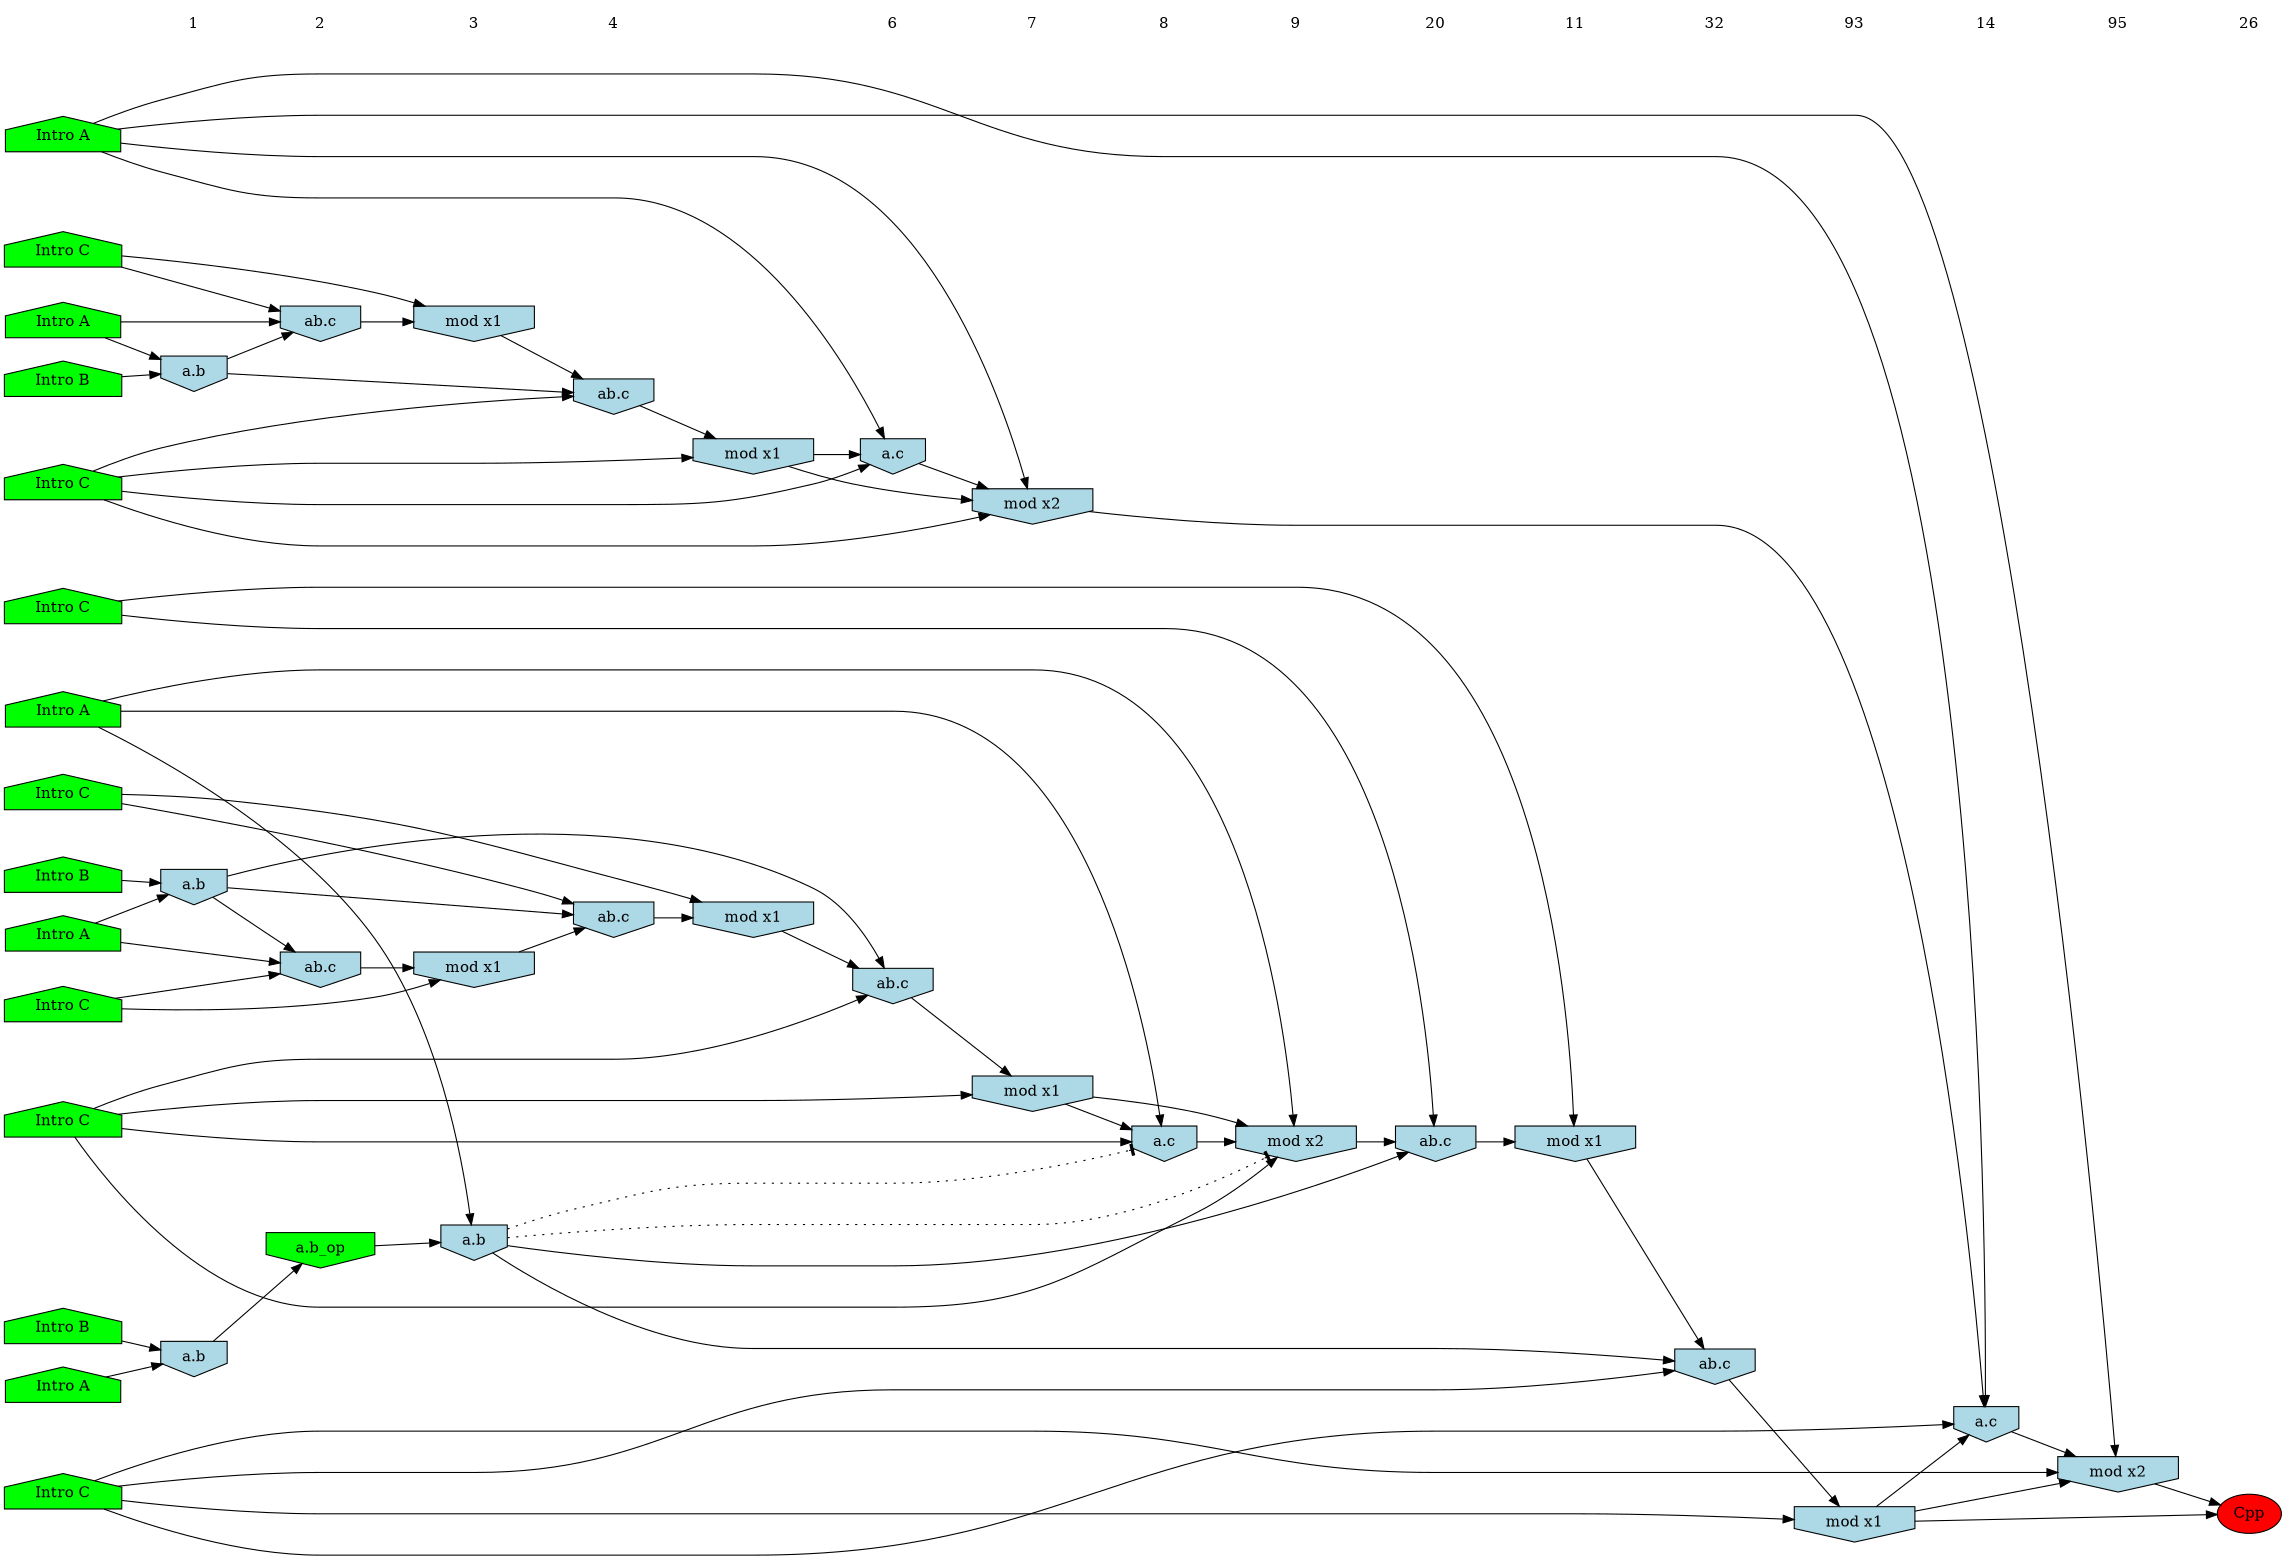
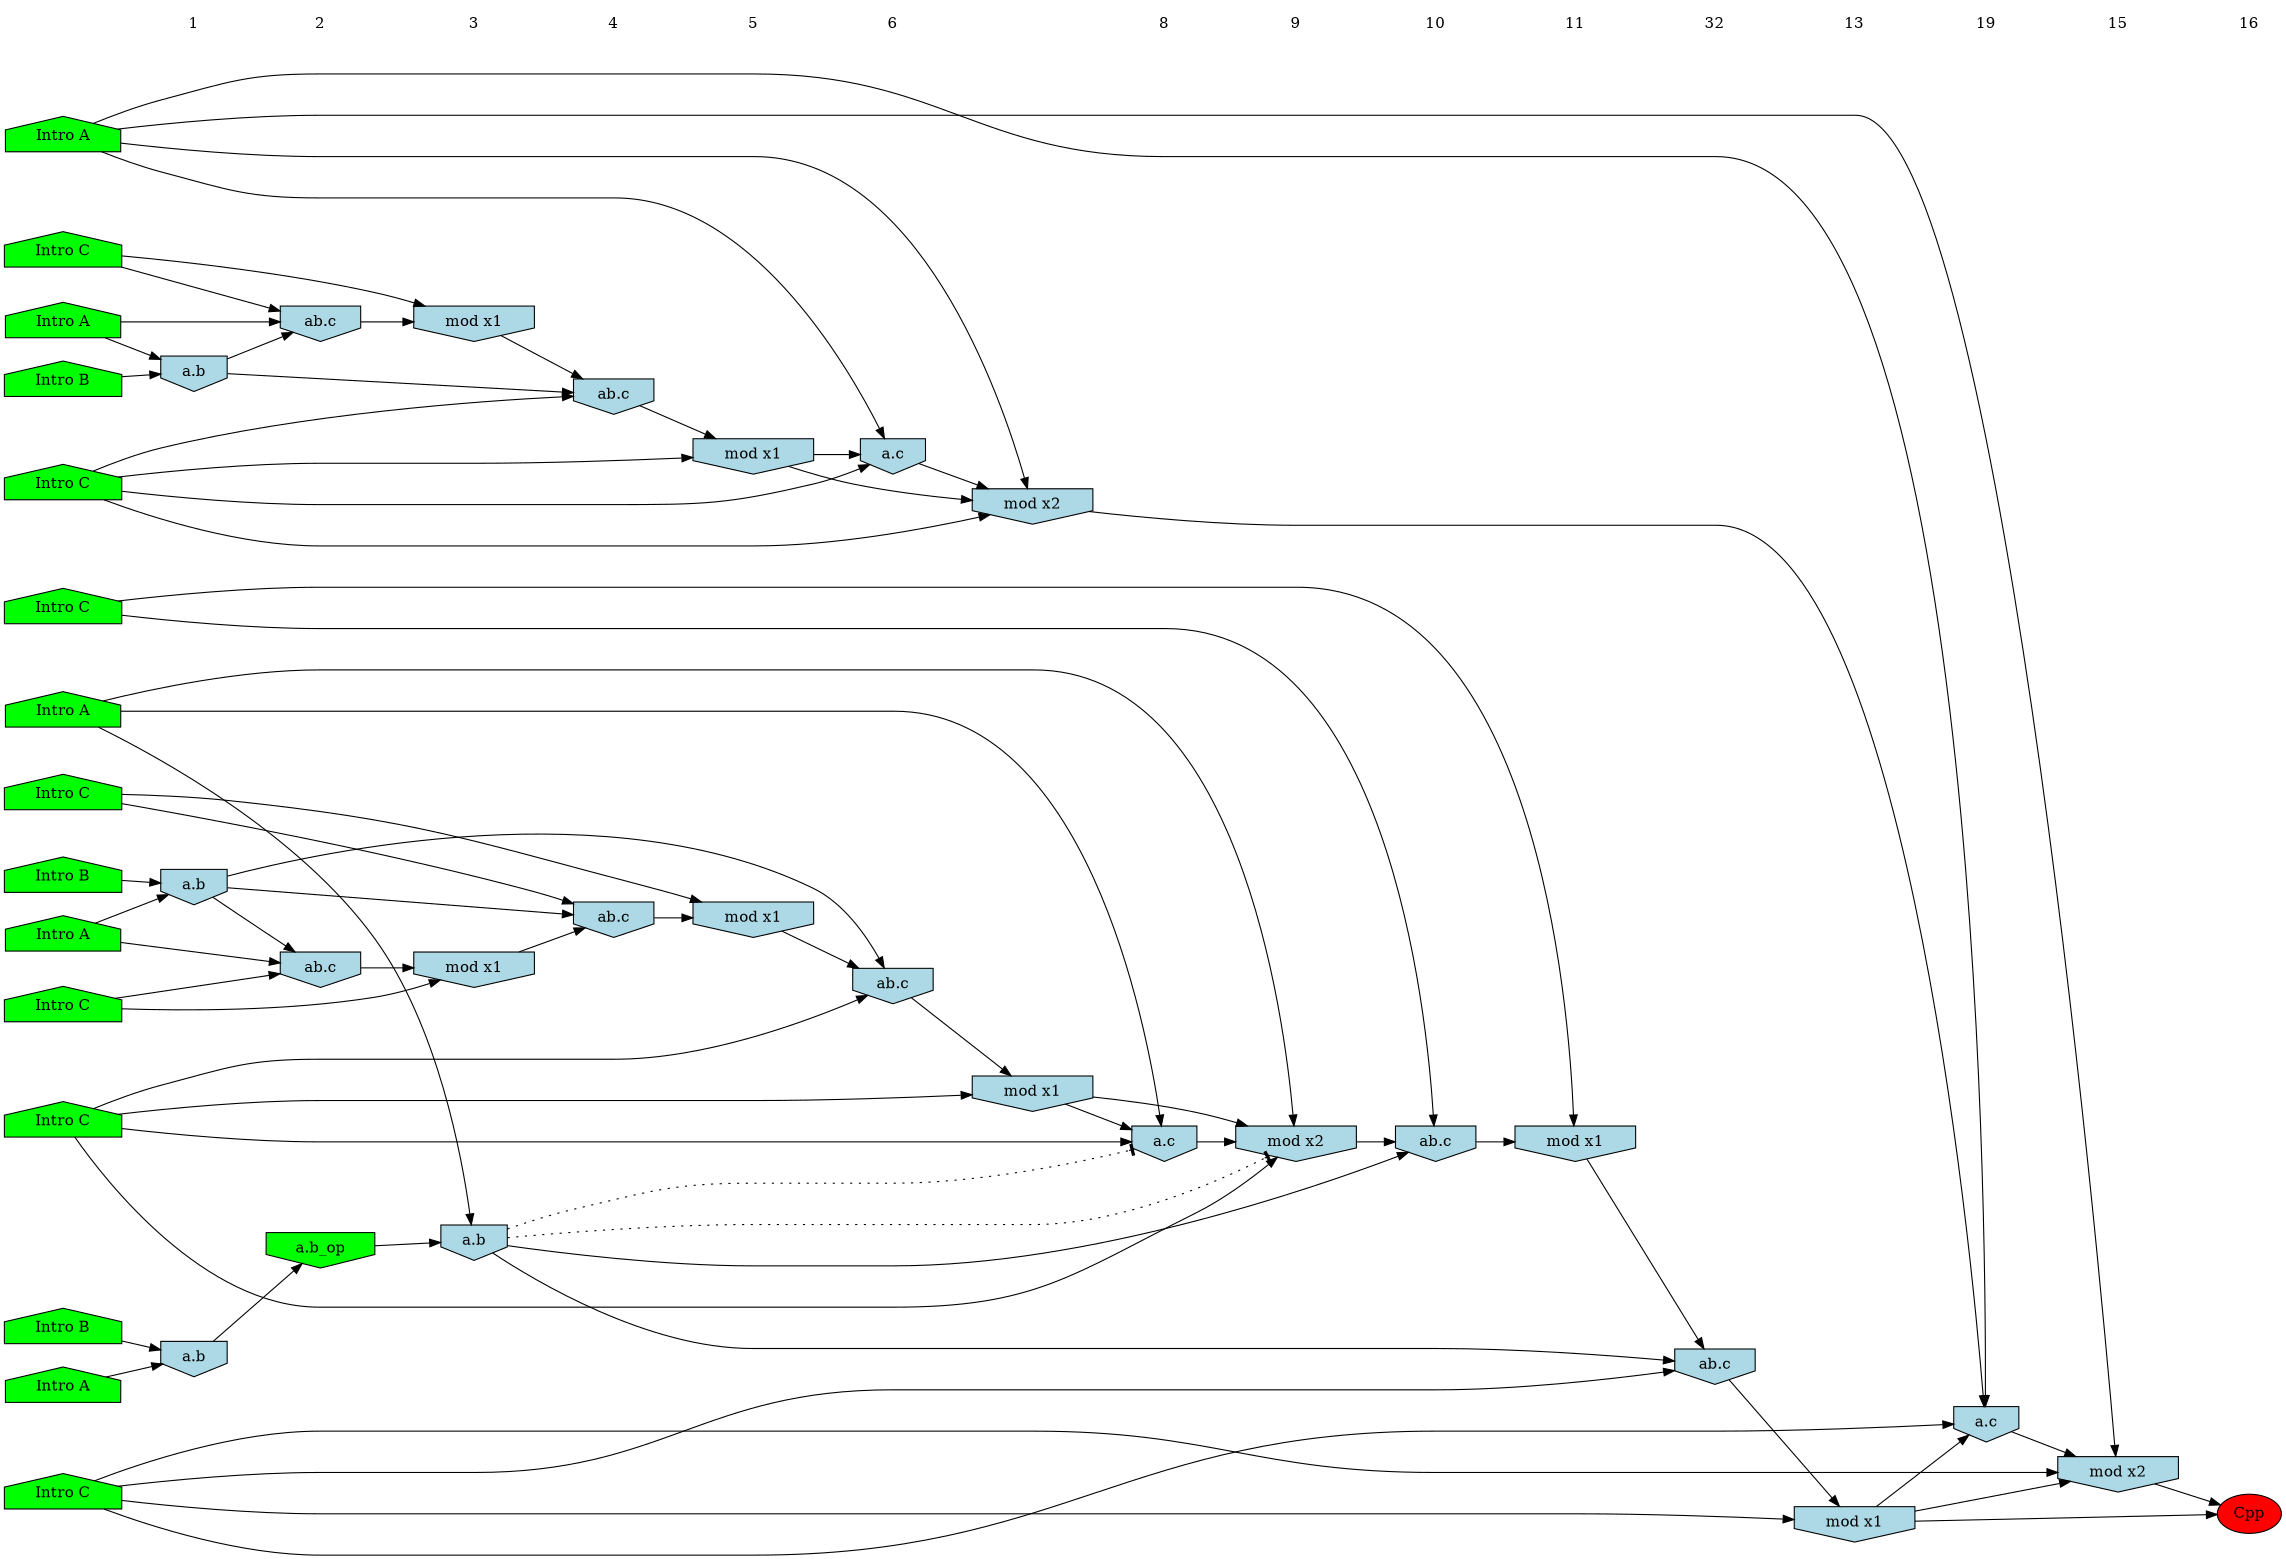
none -> (753, 24)
(1033, 24) -> none
(1436, 24) -> (1436, 24)
(1855, 24) -> (1855, 24)
(1986, 24) -> (1986, 24)
(2118, 24) -> (2118, 24)
(2249, 24) -> (2249, 24)
